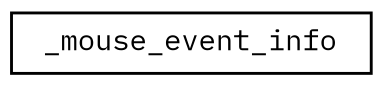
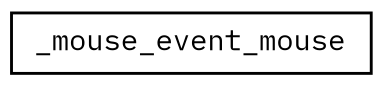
(191, 43) -> (191, 43)
